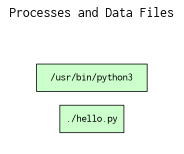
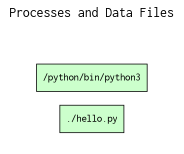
(92, 78) -> (92, 78)
